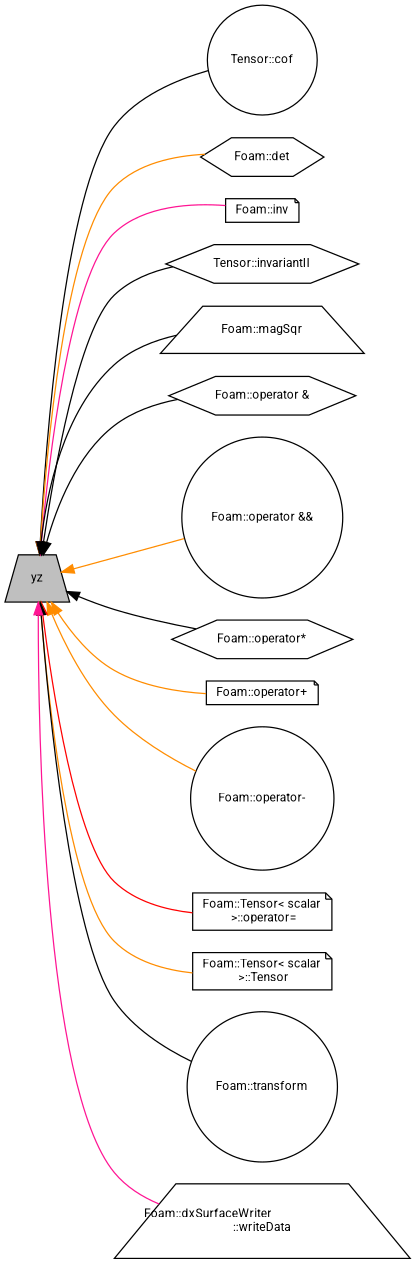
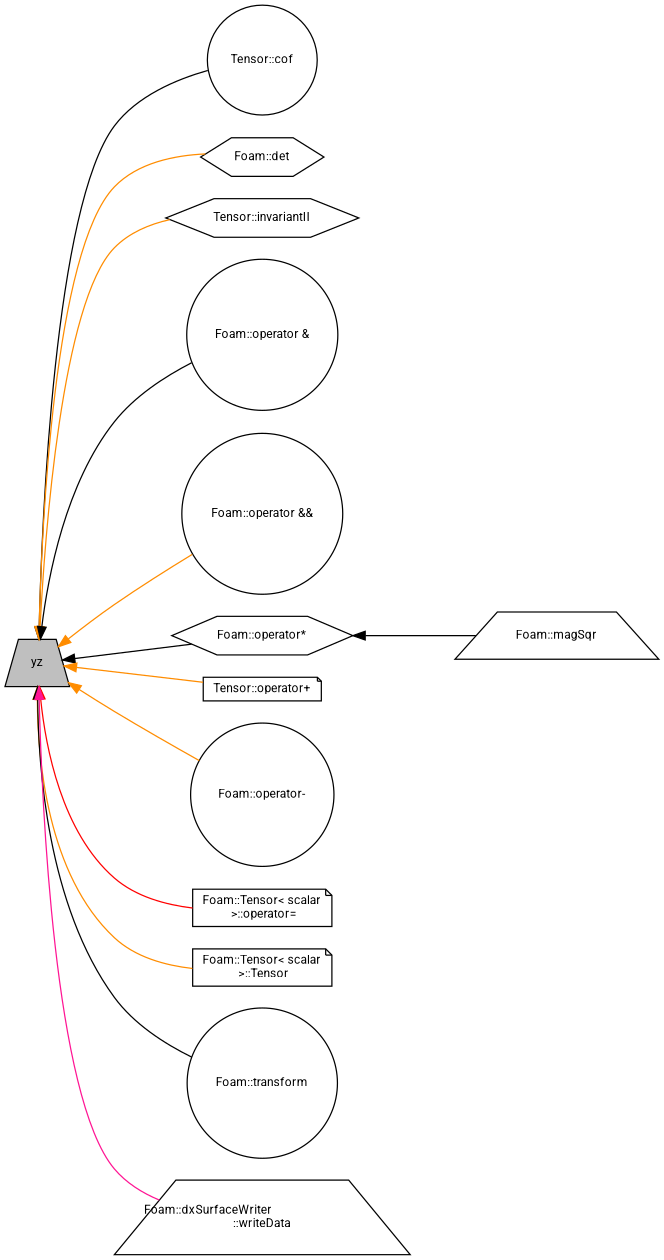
(262, 210) -> none
(75, 383) -> (63, 401)
(262, 396) -> (262, 335)
(77, 415) -> (421, 636)
(262, 693) -> (262, 689)
